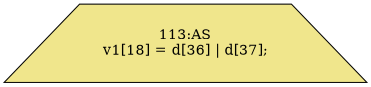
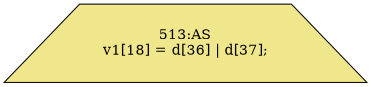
(186, 43) -> (186, 43)
